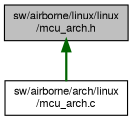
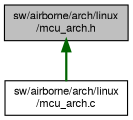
(66, 23) -> (66, 23)
